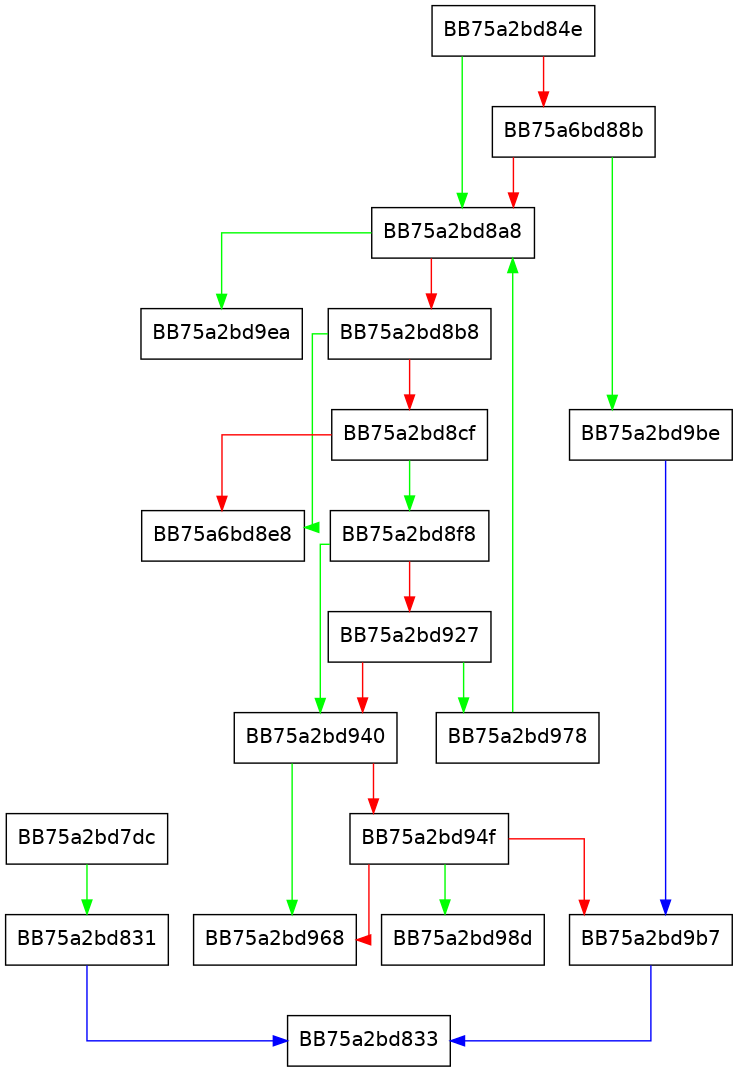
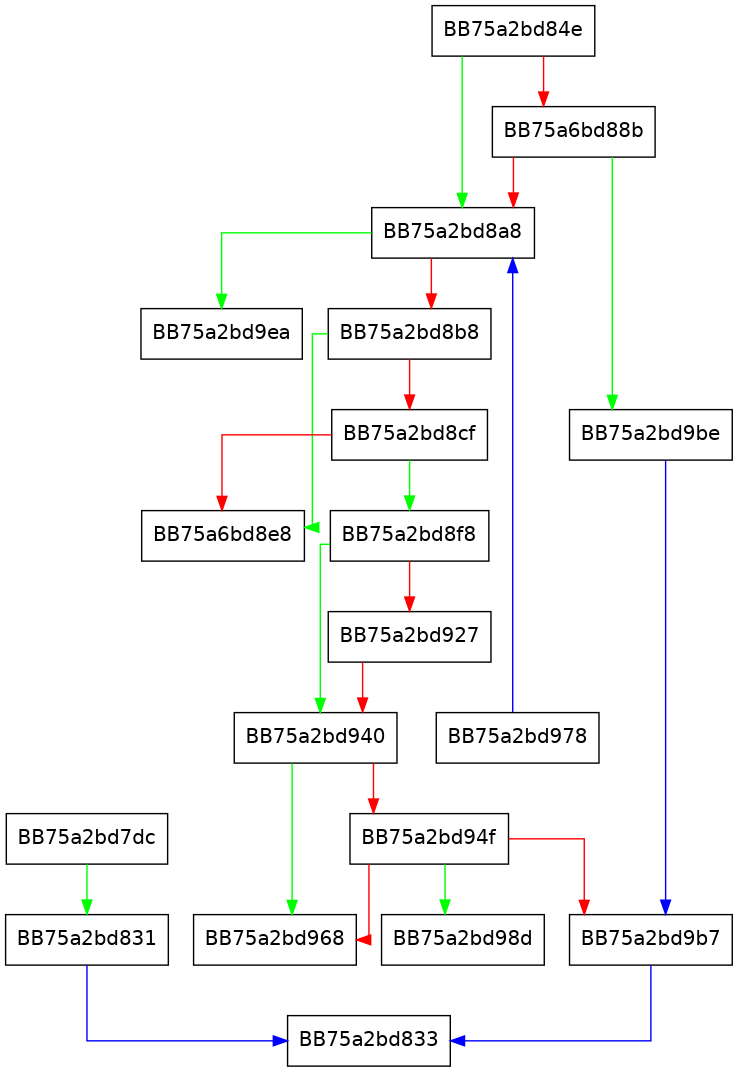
(513, 492) -> (513, 492)
(464, 680) -> none
